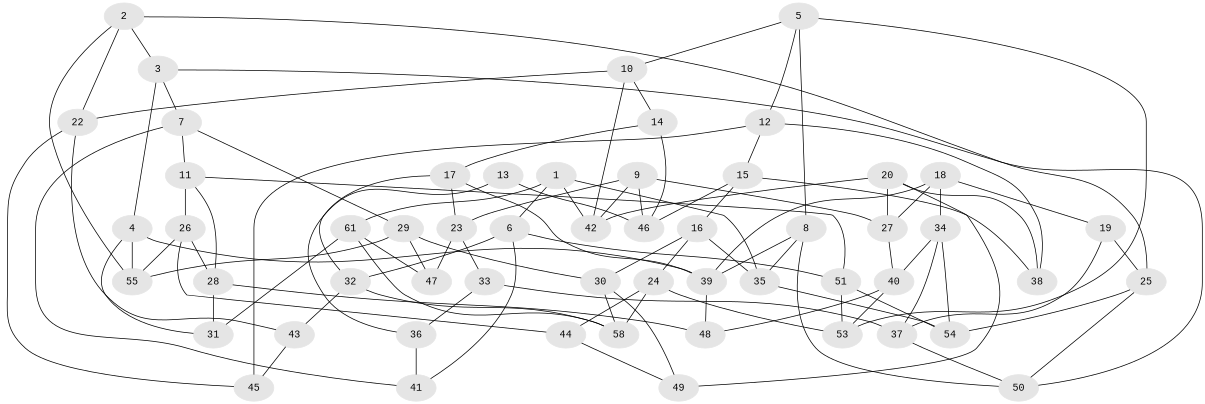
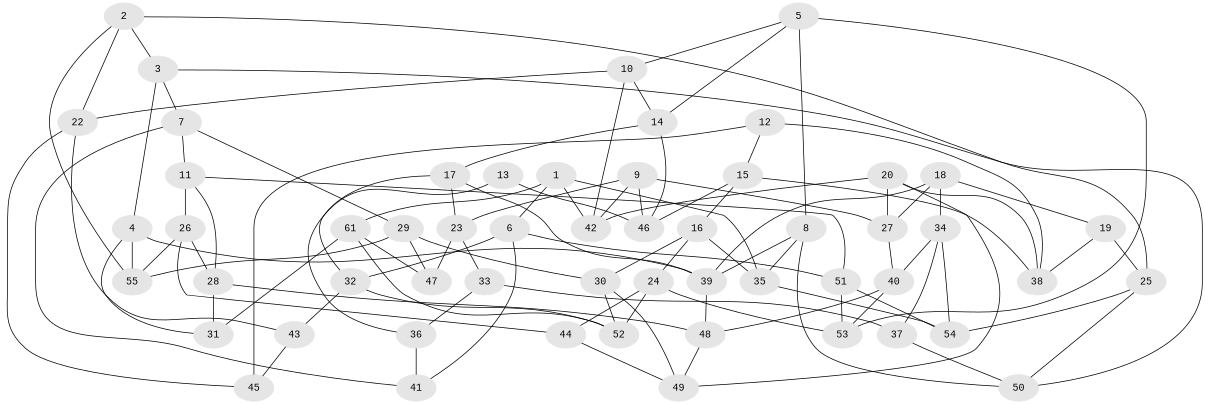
(785, 70) -> (731, 67)
(1022, 312) -> (1071, 255)
(619, 335) -> (619, 335)
none -> (692, 361)
